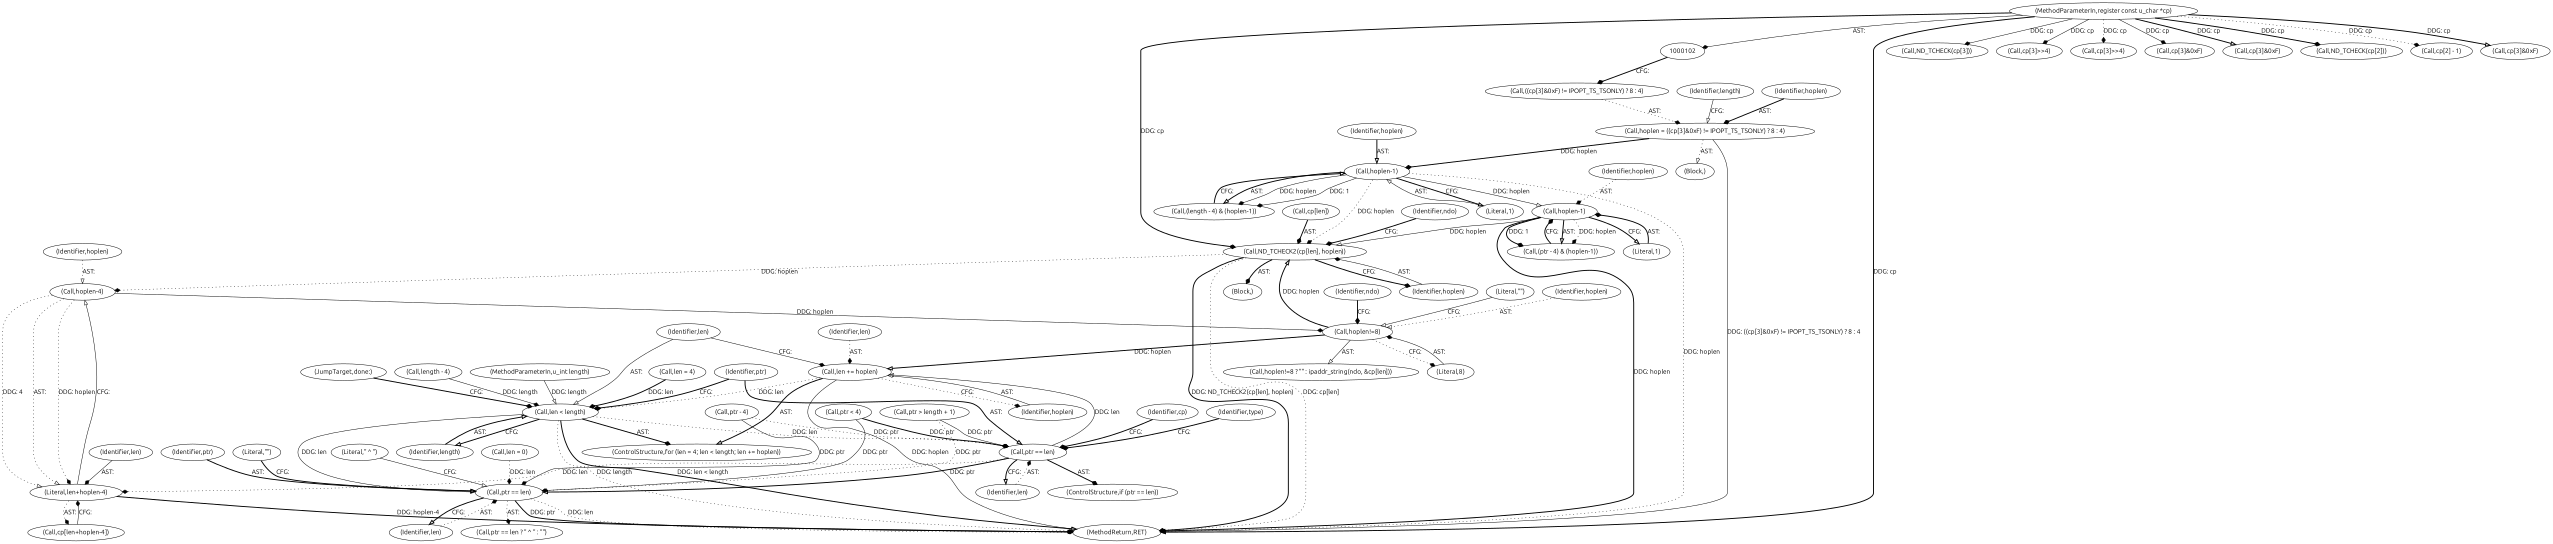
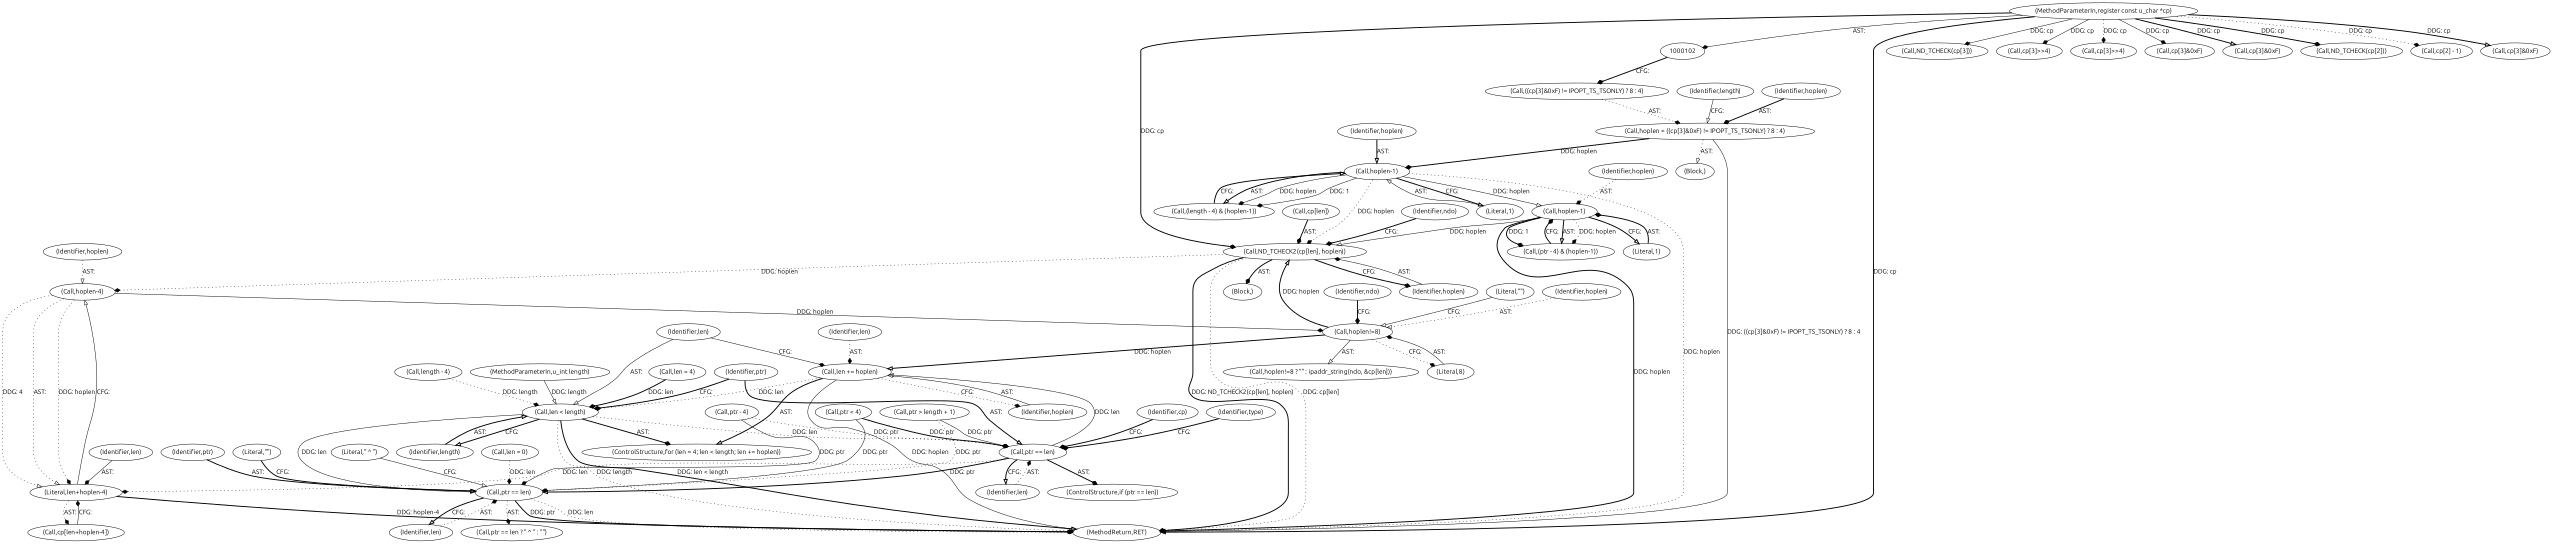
(344, 372) -> none
(491, 391) -> (491, 391)
